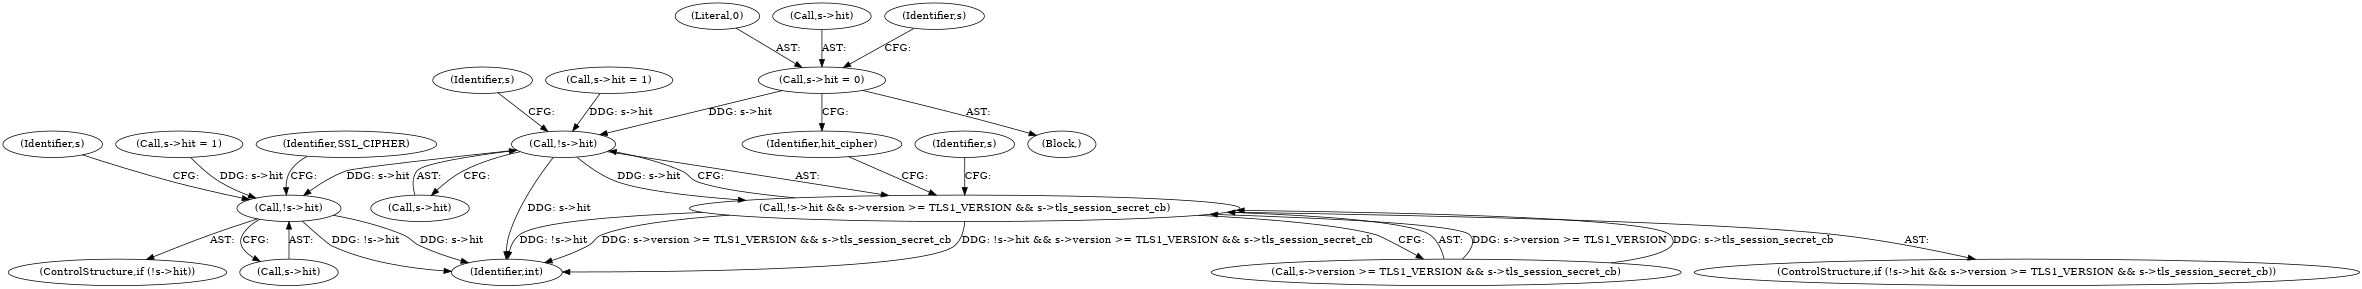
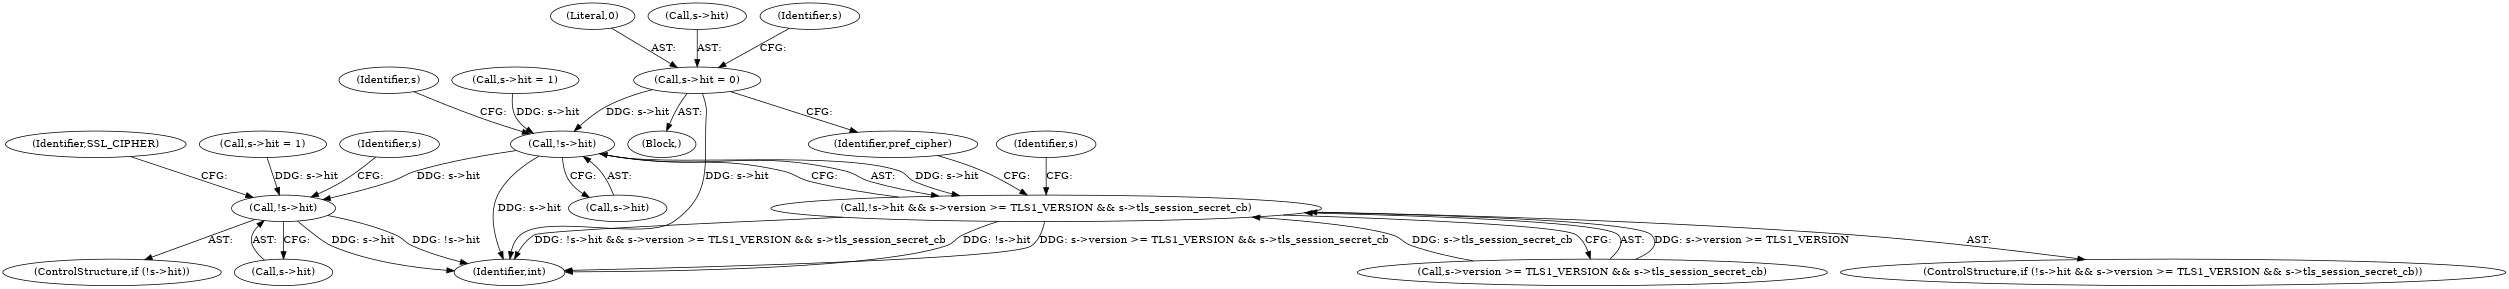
(822, 144) -> (893, 144)
none -> (678, 218)
